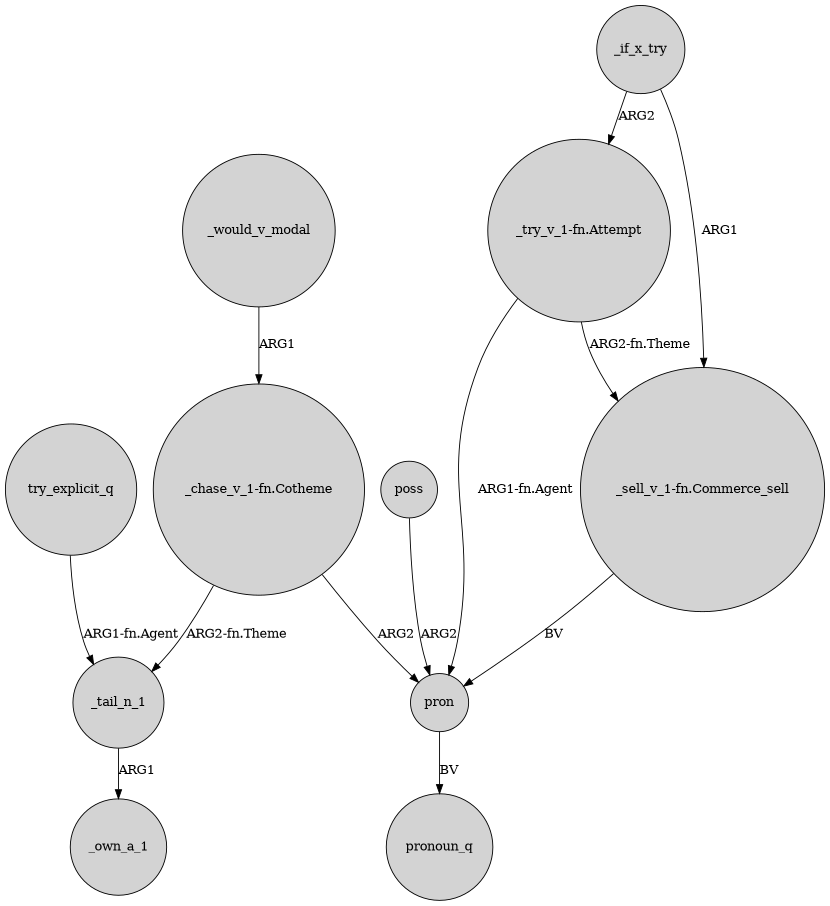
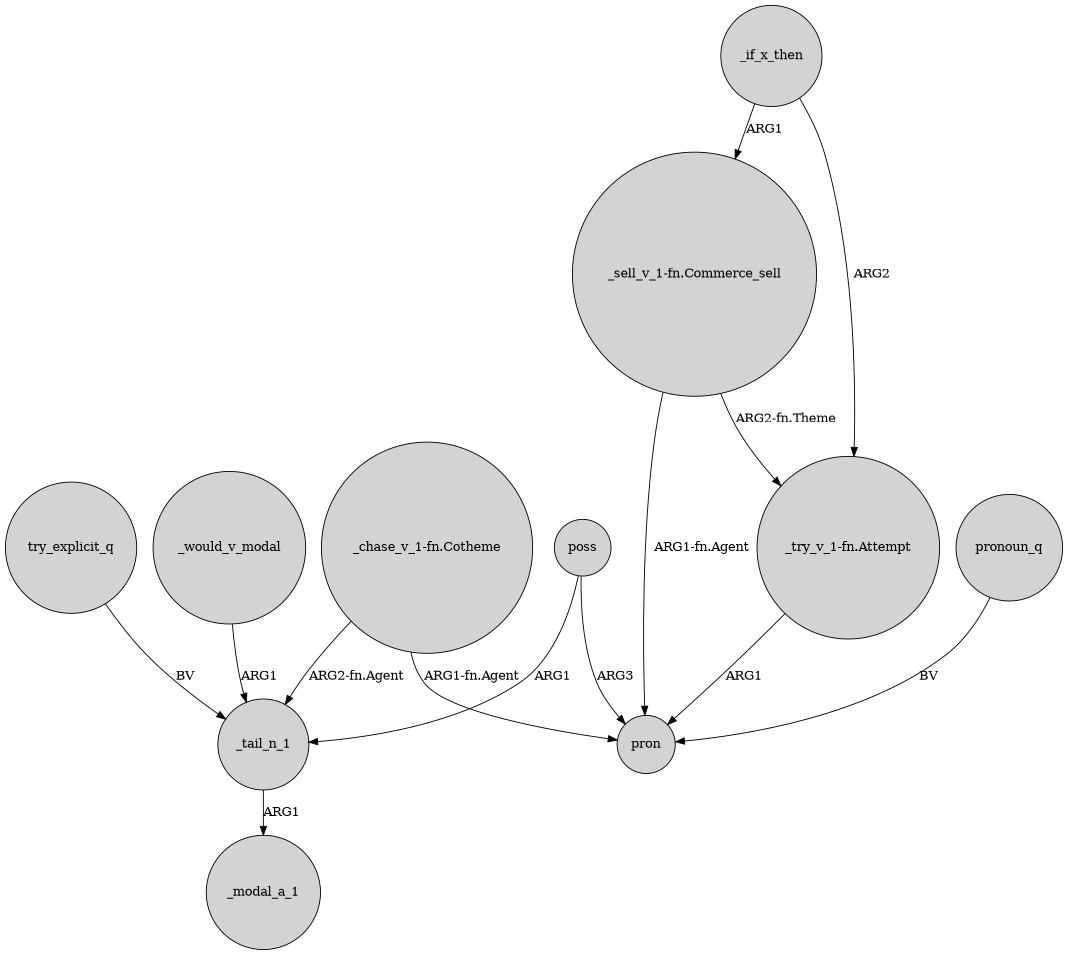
(641, 50) -> (771, 56)
(259, 341) -> (237, 659)
(593, 359) -> (744, 439)
(525, 490) -> (744, 676)
(131, 634) -> (185, 676)
(237, 634) -> (356, 676)
(396, 634) -> (472, 676)
(439, 634) -> (615, 676)
(554, 634) -> (702, 548)
none -> (481, 703)
(440, 758) -> (855, 703)
(118, 847) -> (263, 892)
